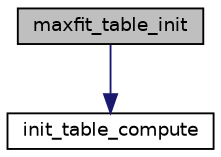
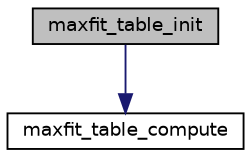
(111, 131) -> (126, 131)
